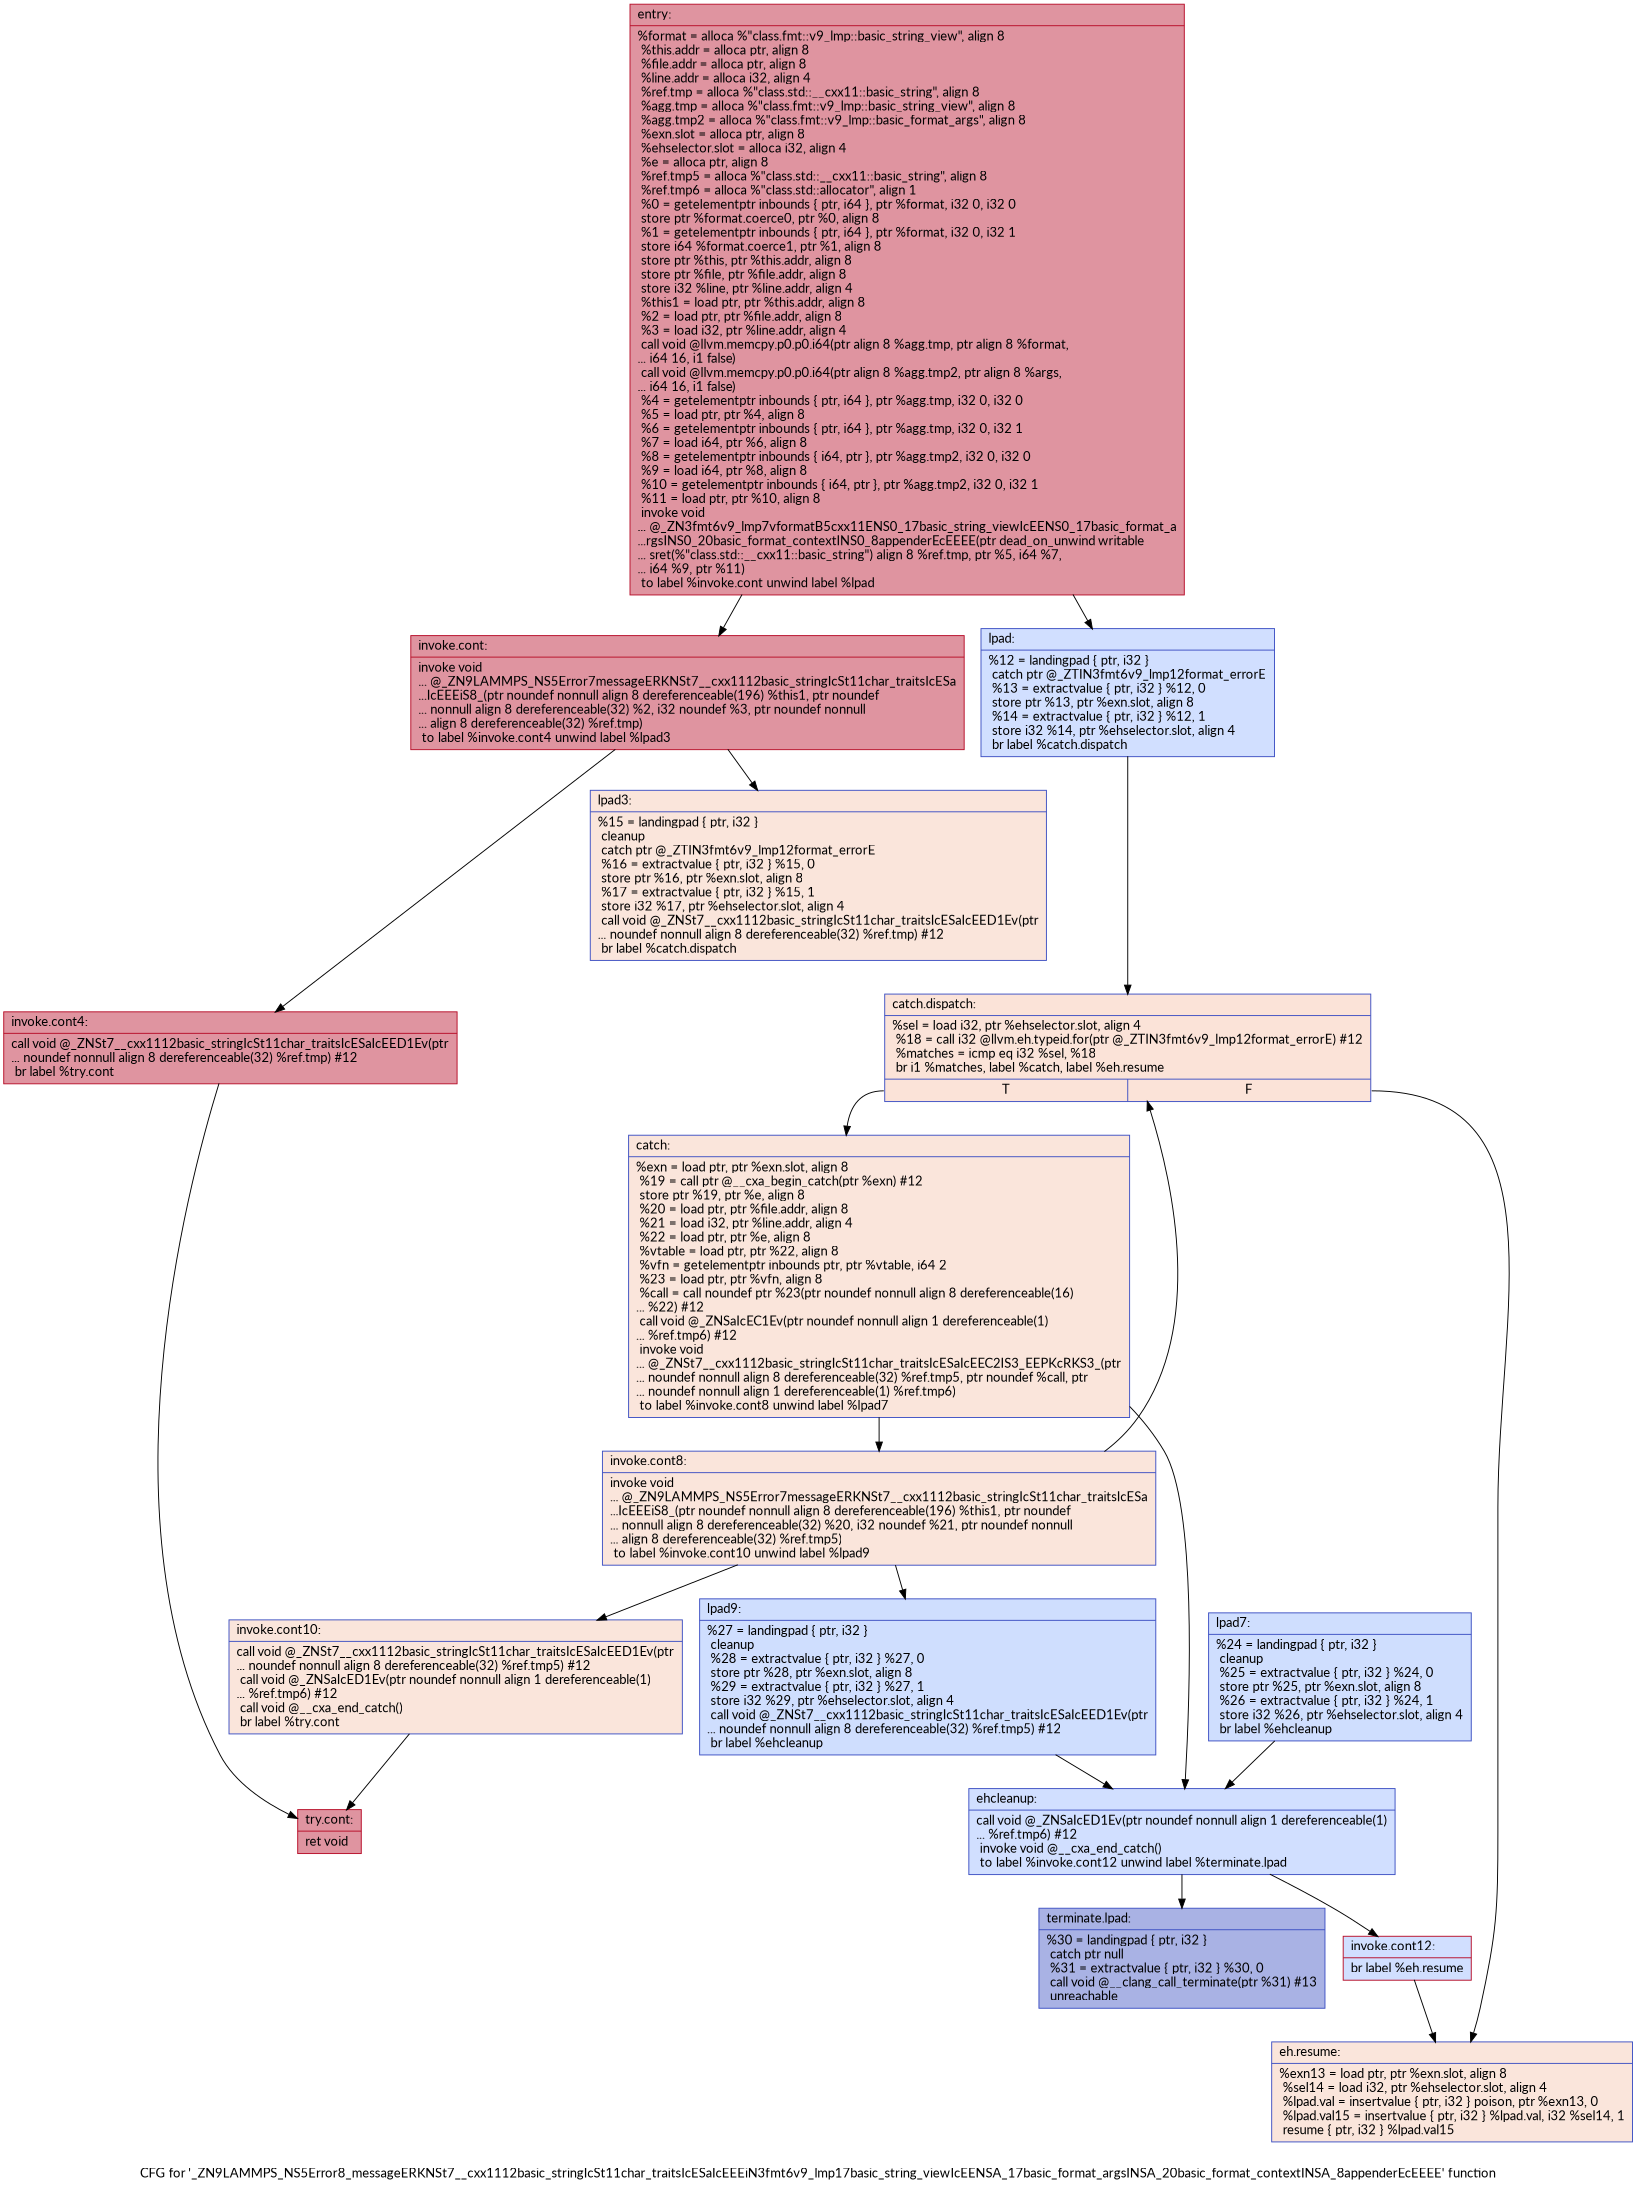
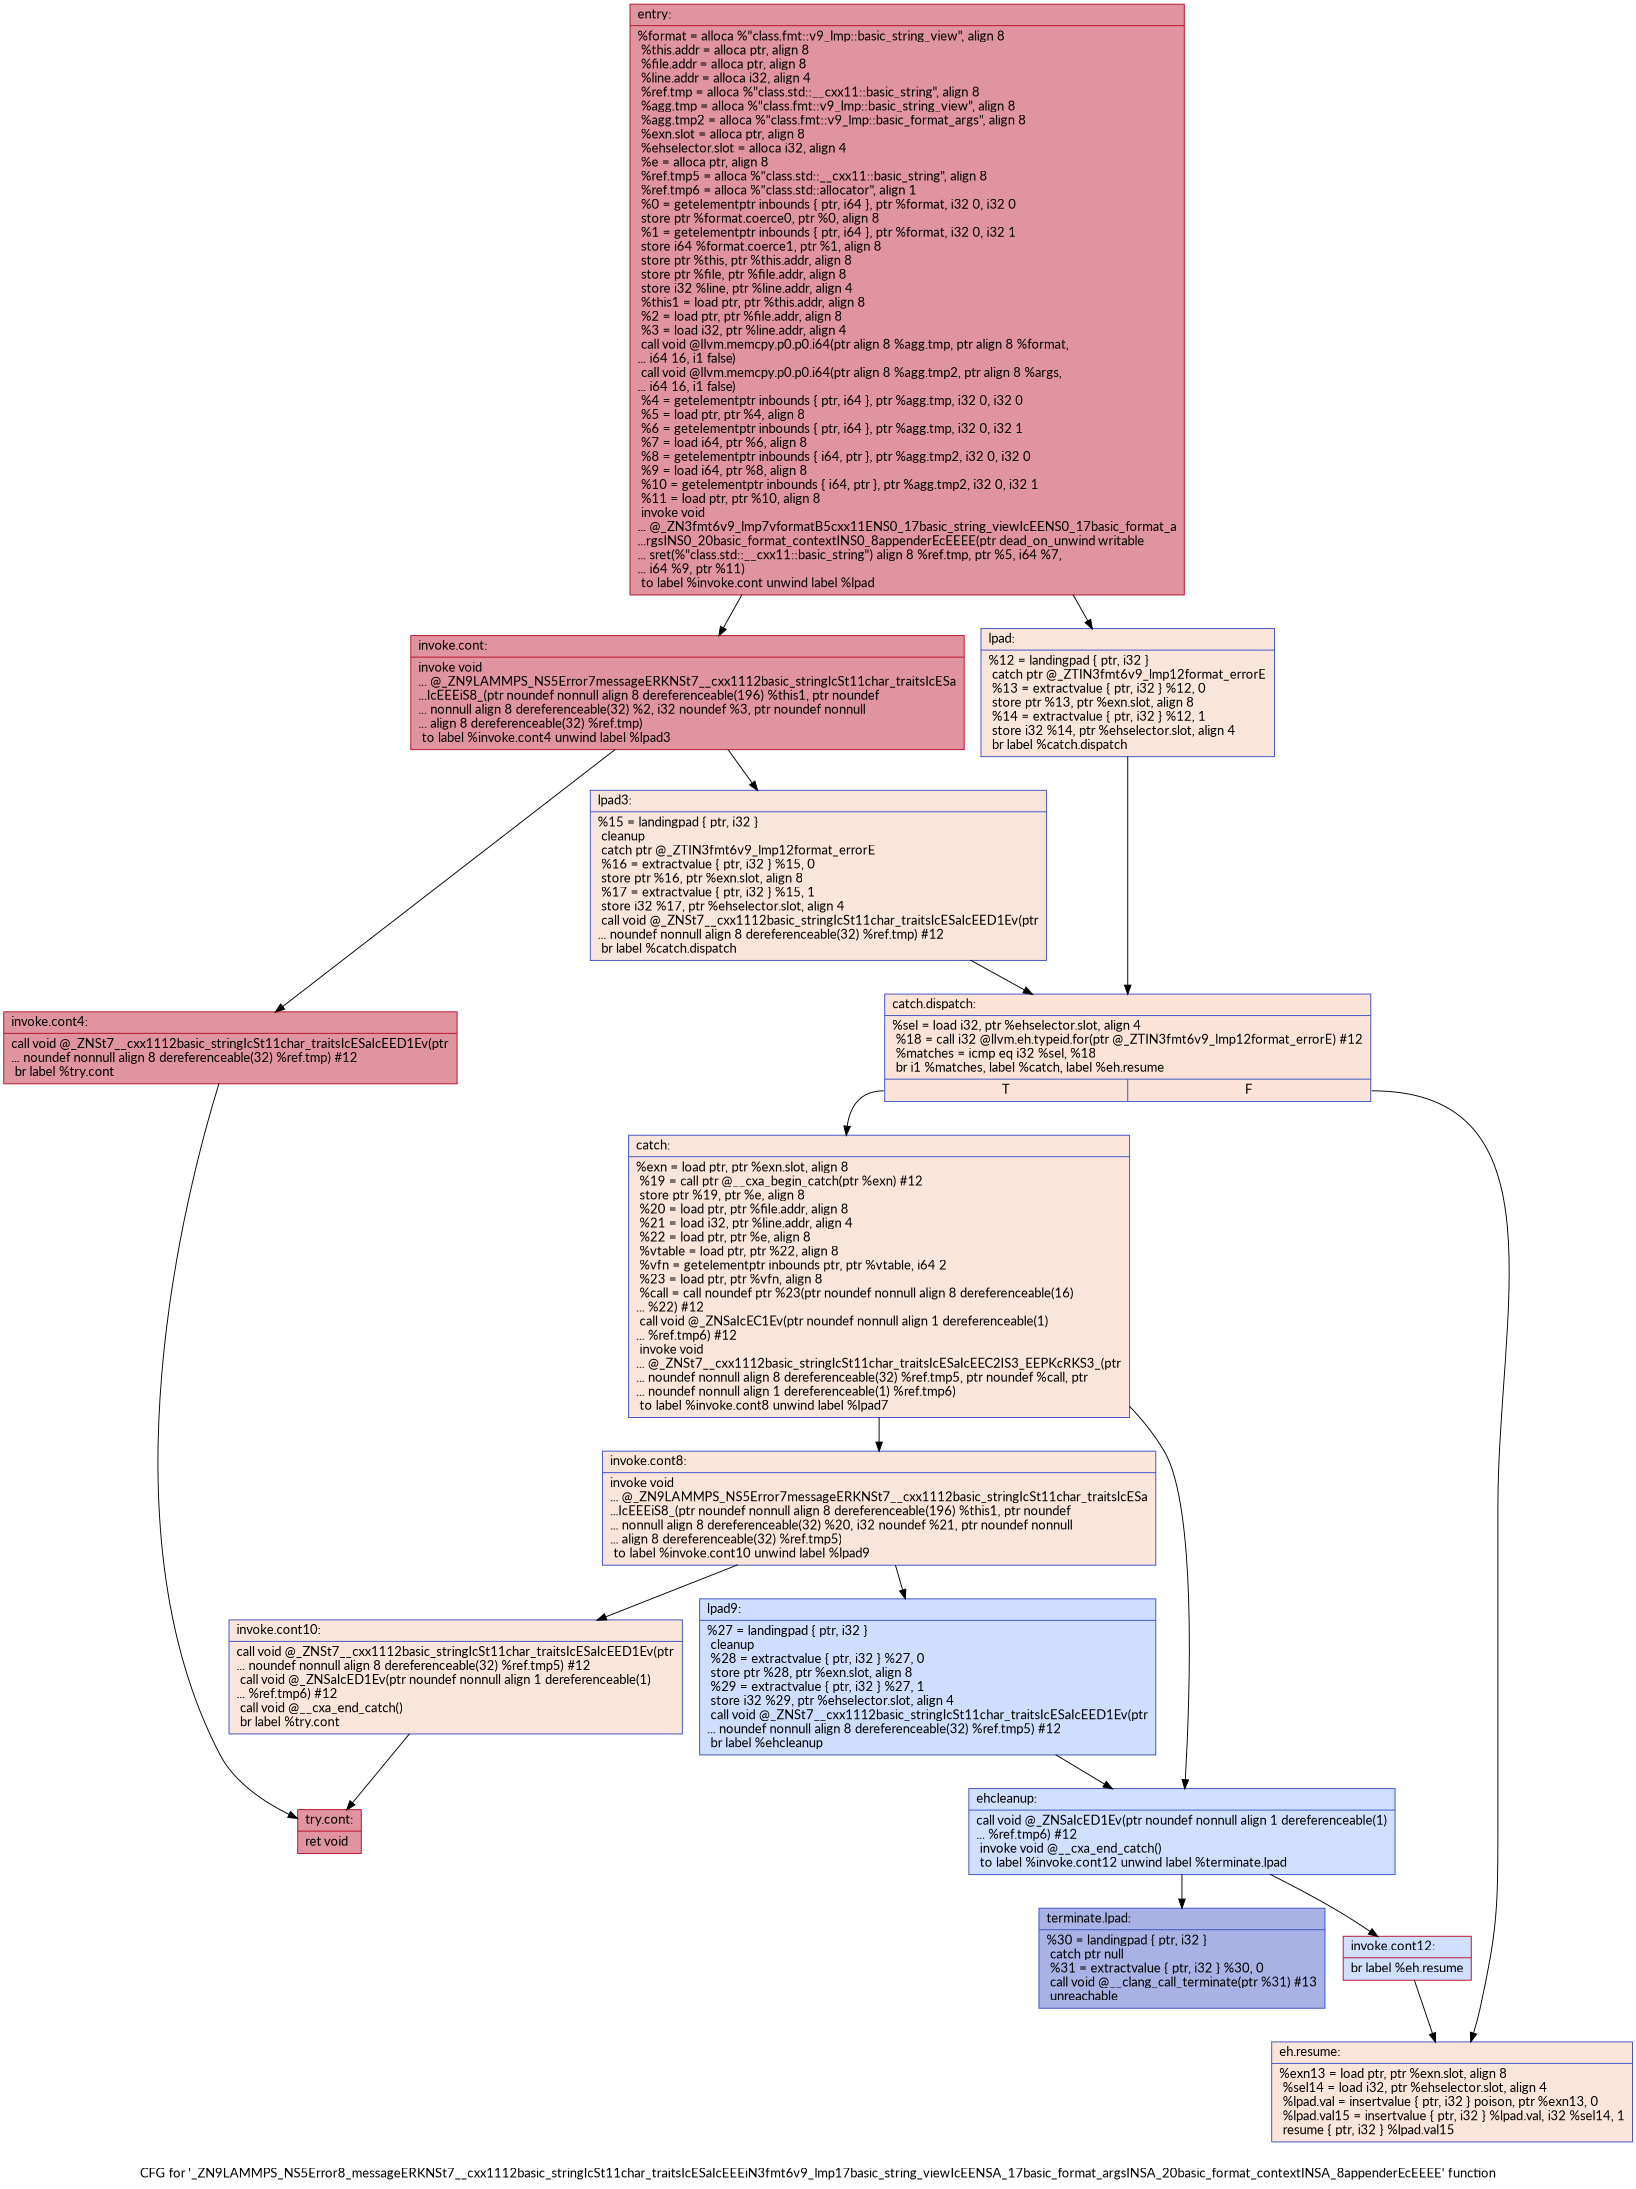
(1128, 693) -> (1128, 693)
(1177, 1290) -> (997, 975)
(1340, 1677) -> none
